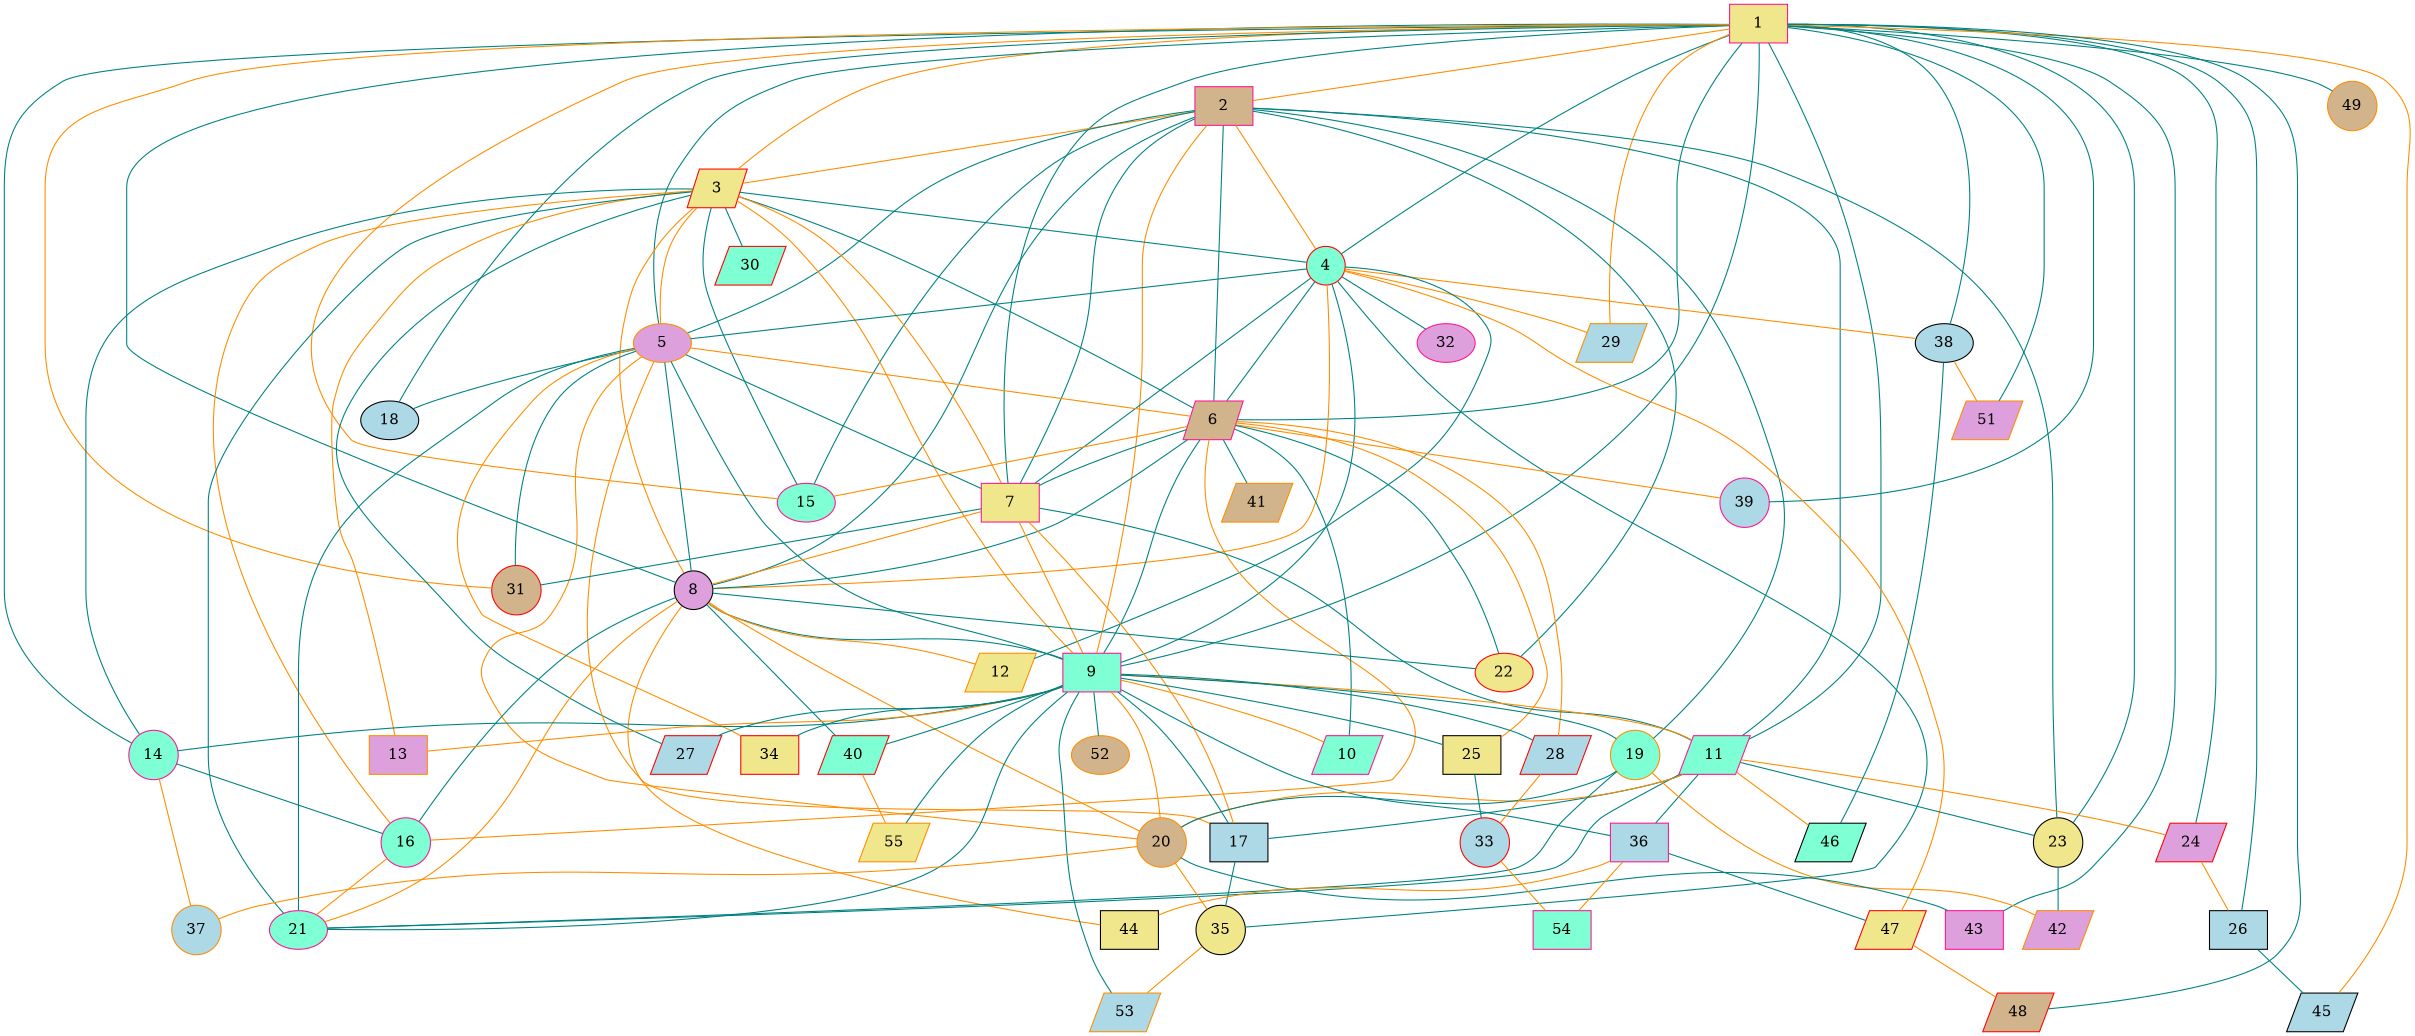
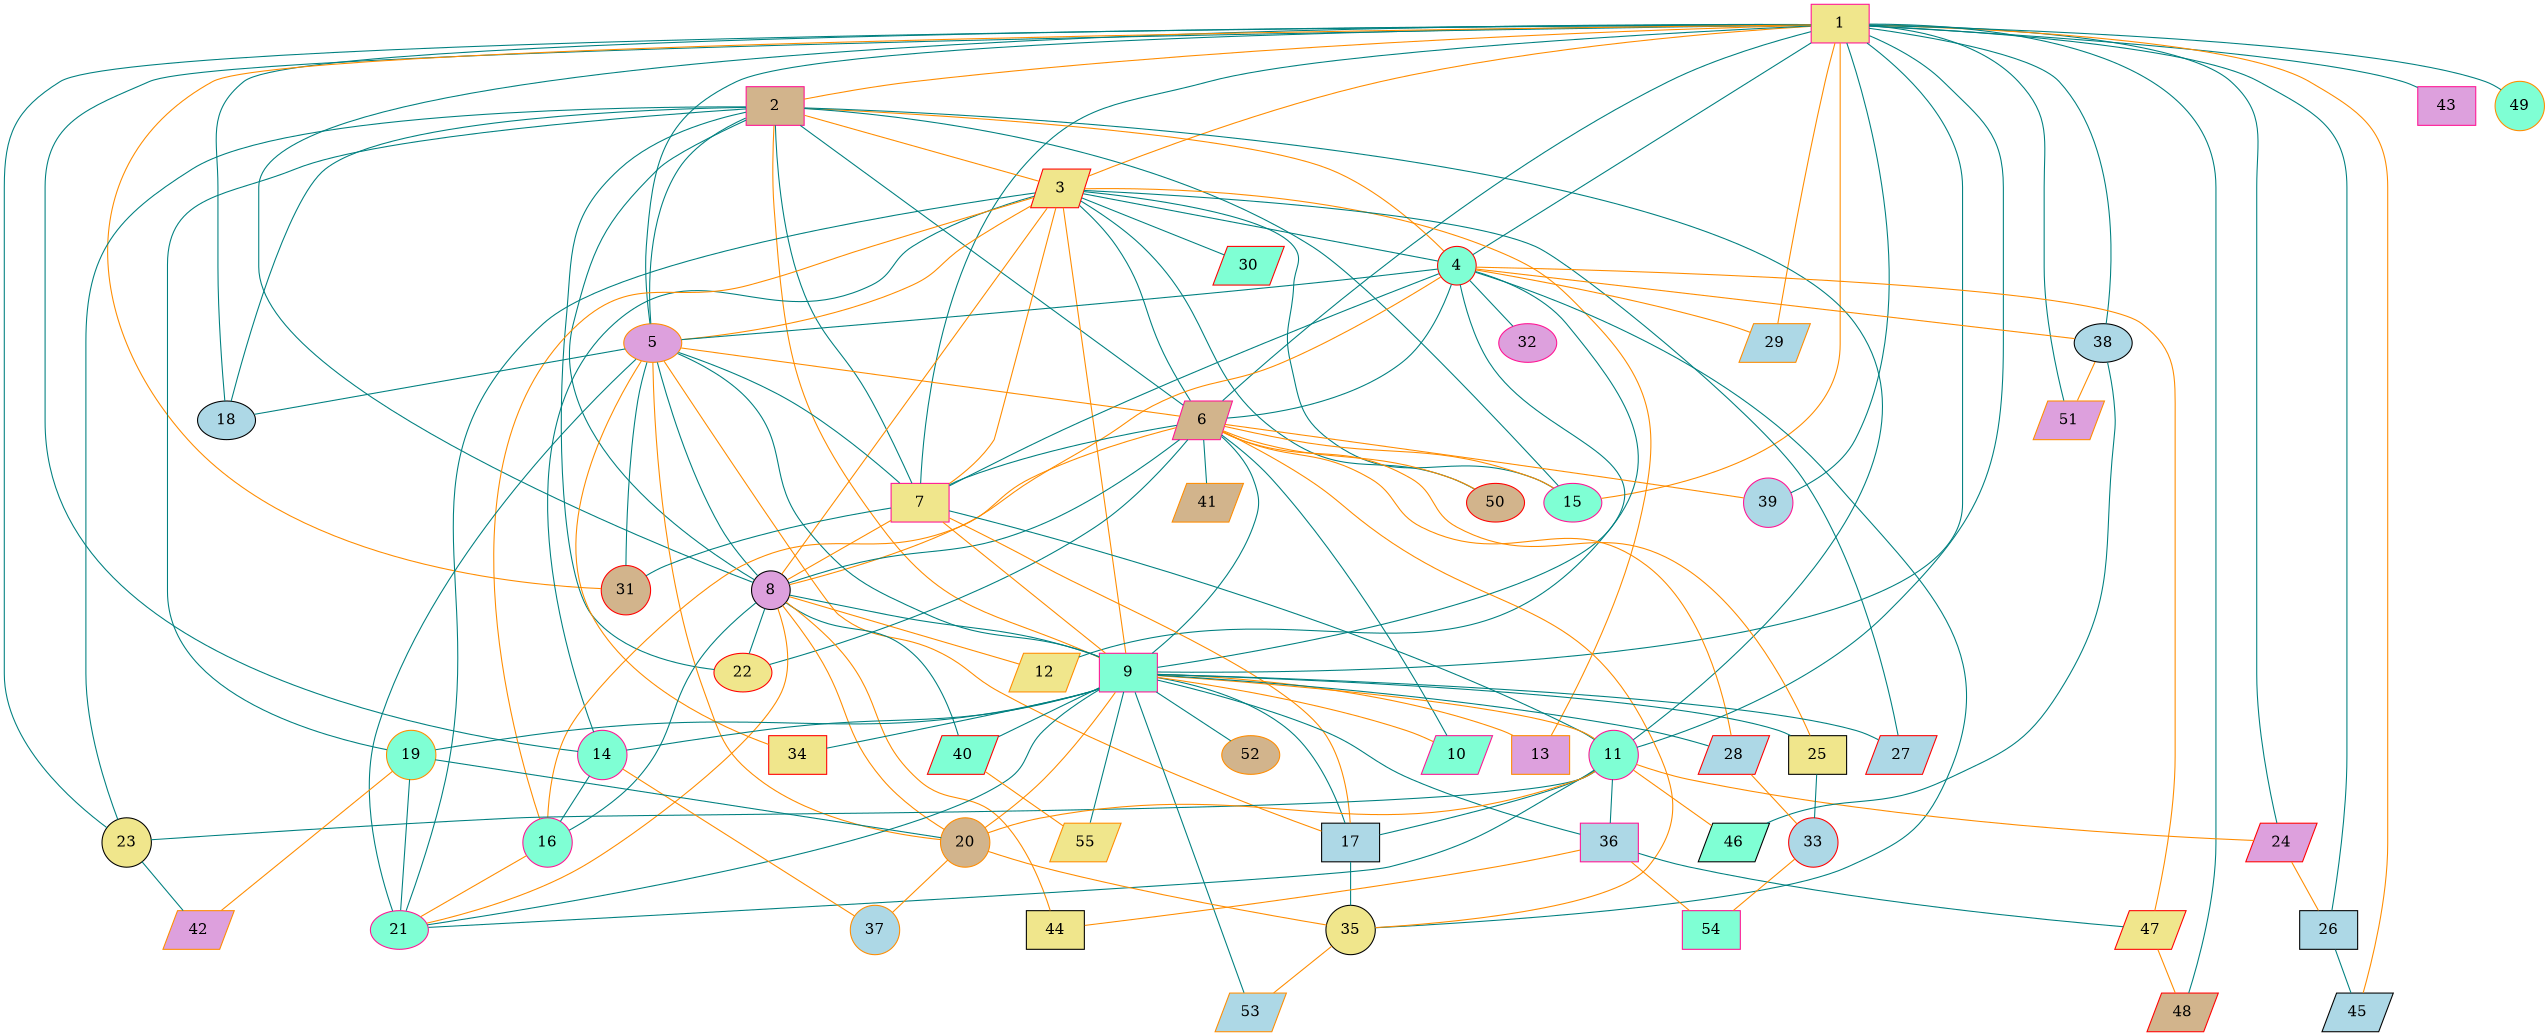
(2352, 106) -> (2520, 106)
none -> (441, 132)
none -> (1496, 503)
none -> (1623, 689)
(1715, 755) -> (1614, 755)
(1564, 887) -> none
